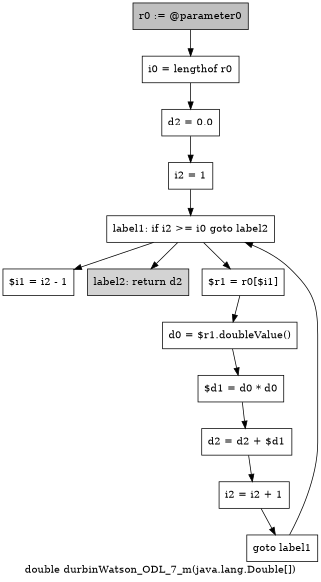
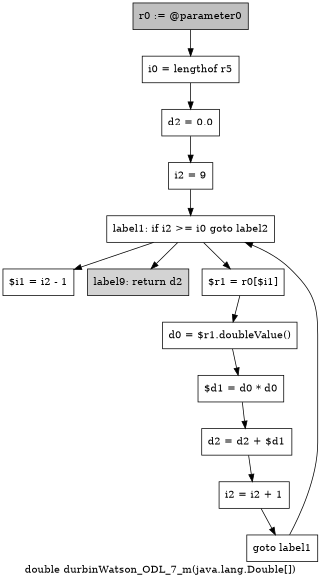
(191, 69) -> (191, 69)
(191, 176) -> (191, 176)
(138, 282) -> (138, 282)
